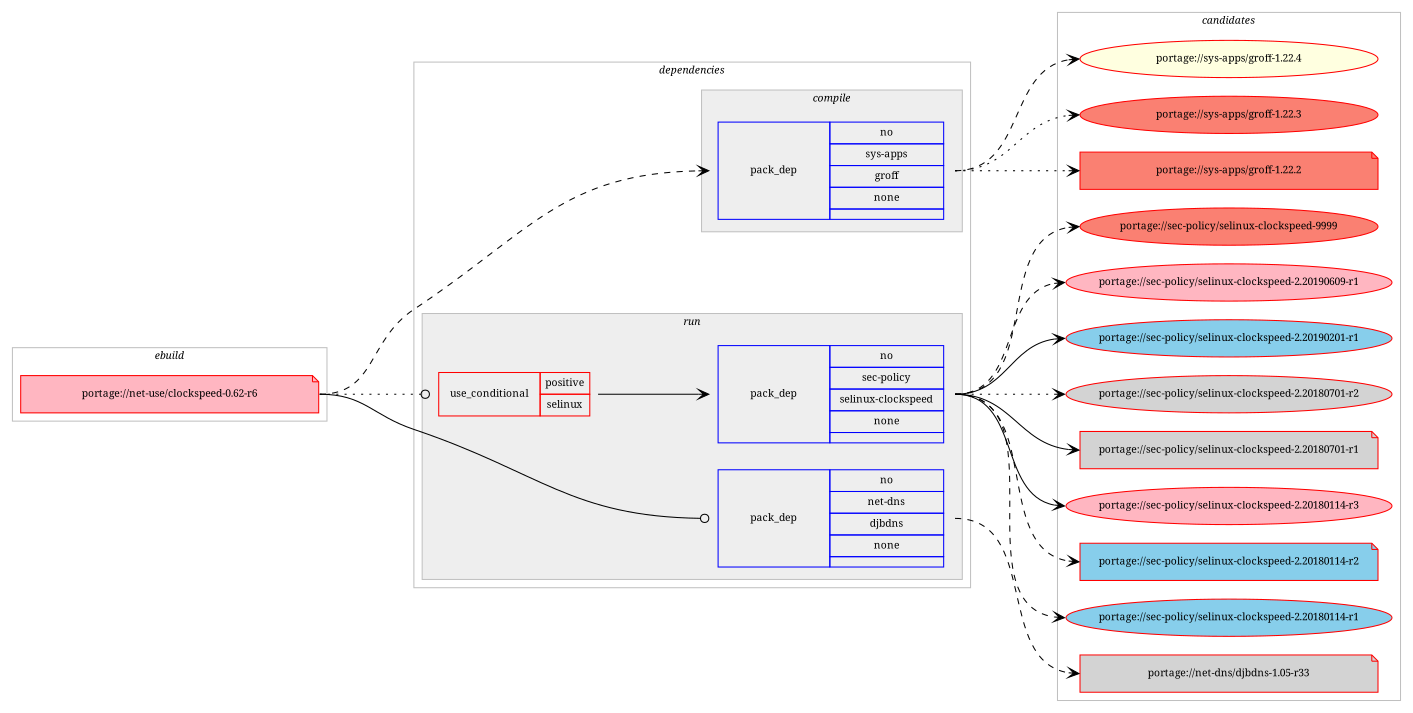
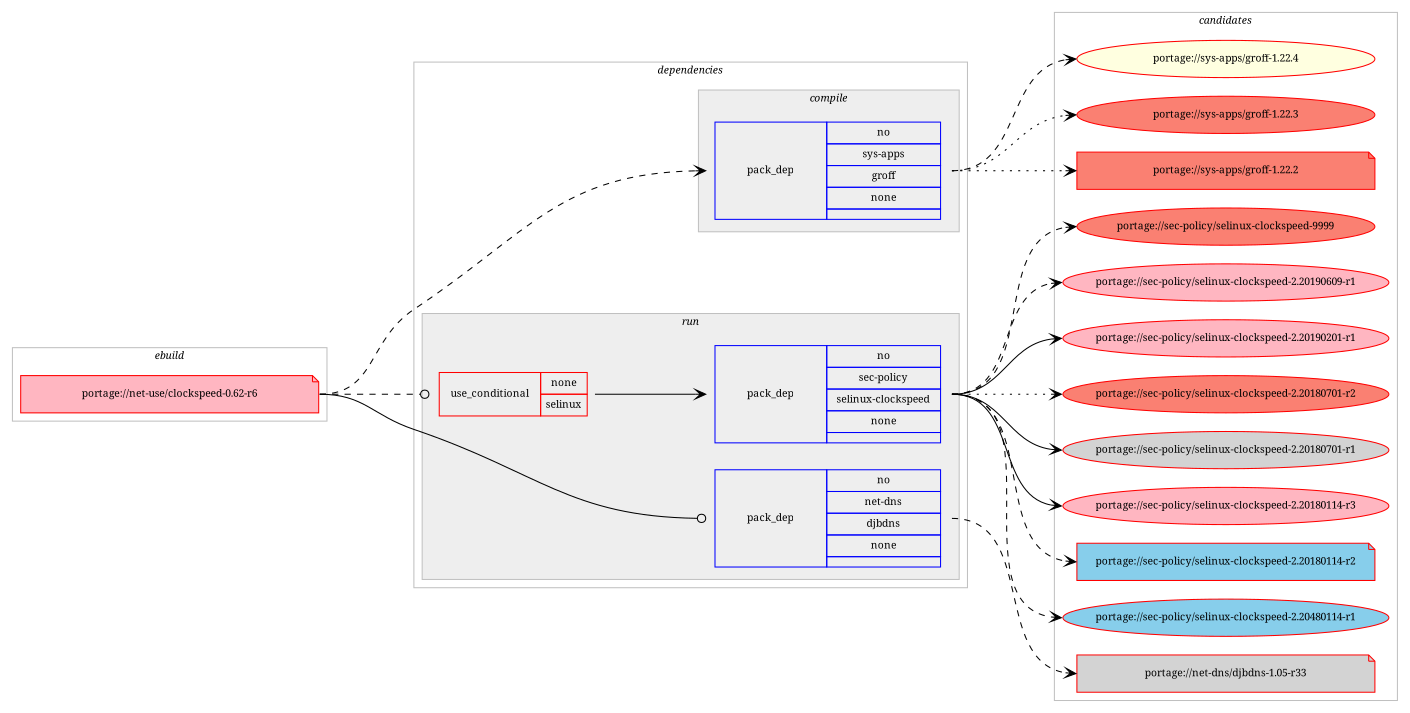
(1229, 338) -> (1226, 338)
(565, 383) -> (564, 383)
(370, 394) -> (370, 394)
(1229, 394) -> (1226, 394)
(1229, 450) -> (1226, 450)
(1229, 618) -> (1226, 618)
